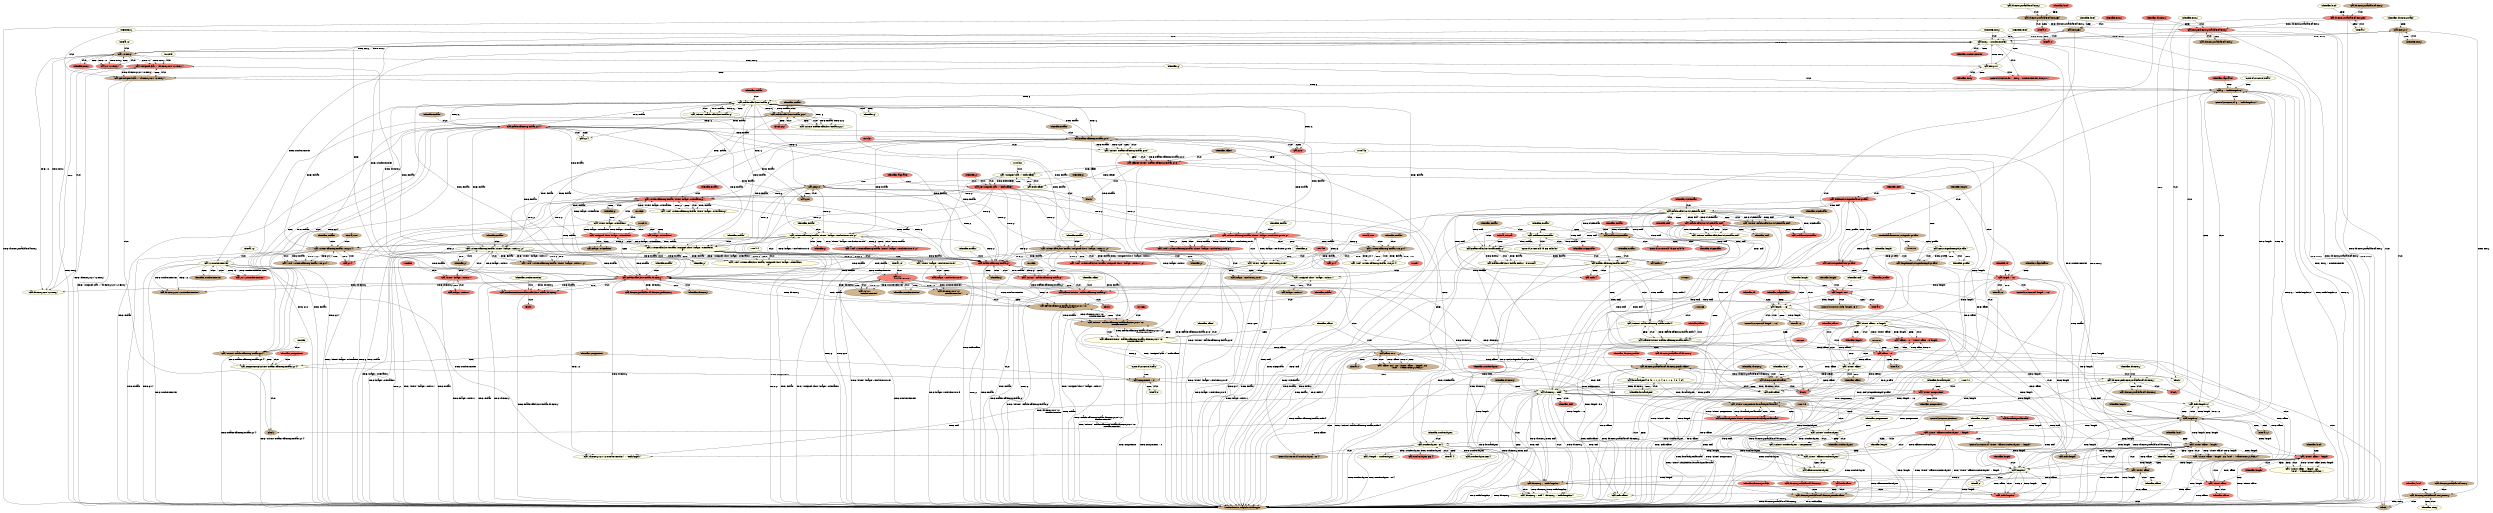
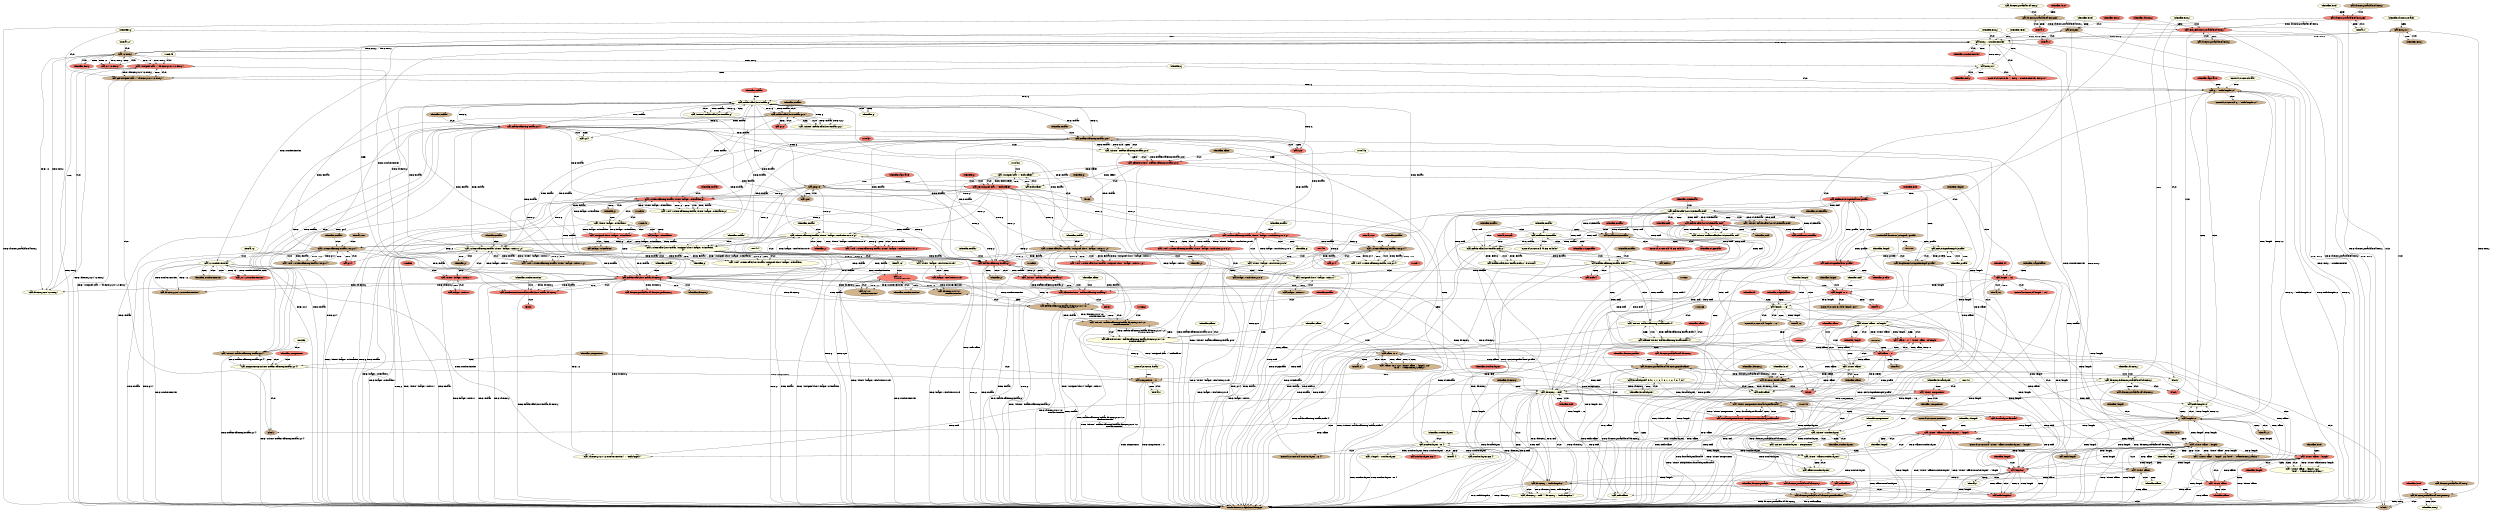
(780, 127) -> (780, 127)
(1909, 418) -> (1904, 418)
(2018, 470) -> (2017, 470)
